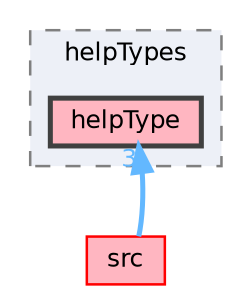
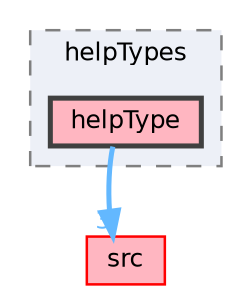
(143, 204) -> (109, 182)
